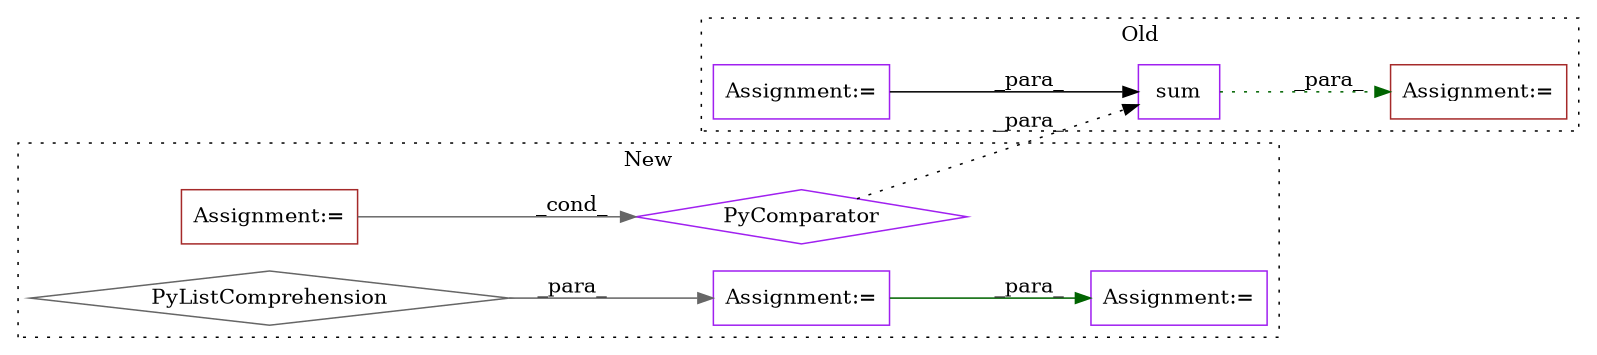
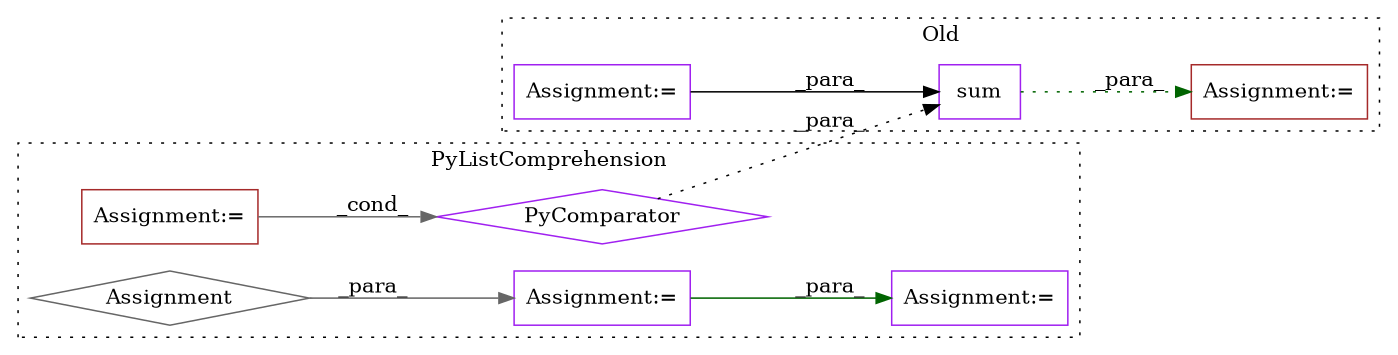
(649, 160) -> (549, 160)
(270, 298) -> (170, 298)
